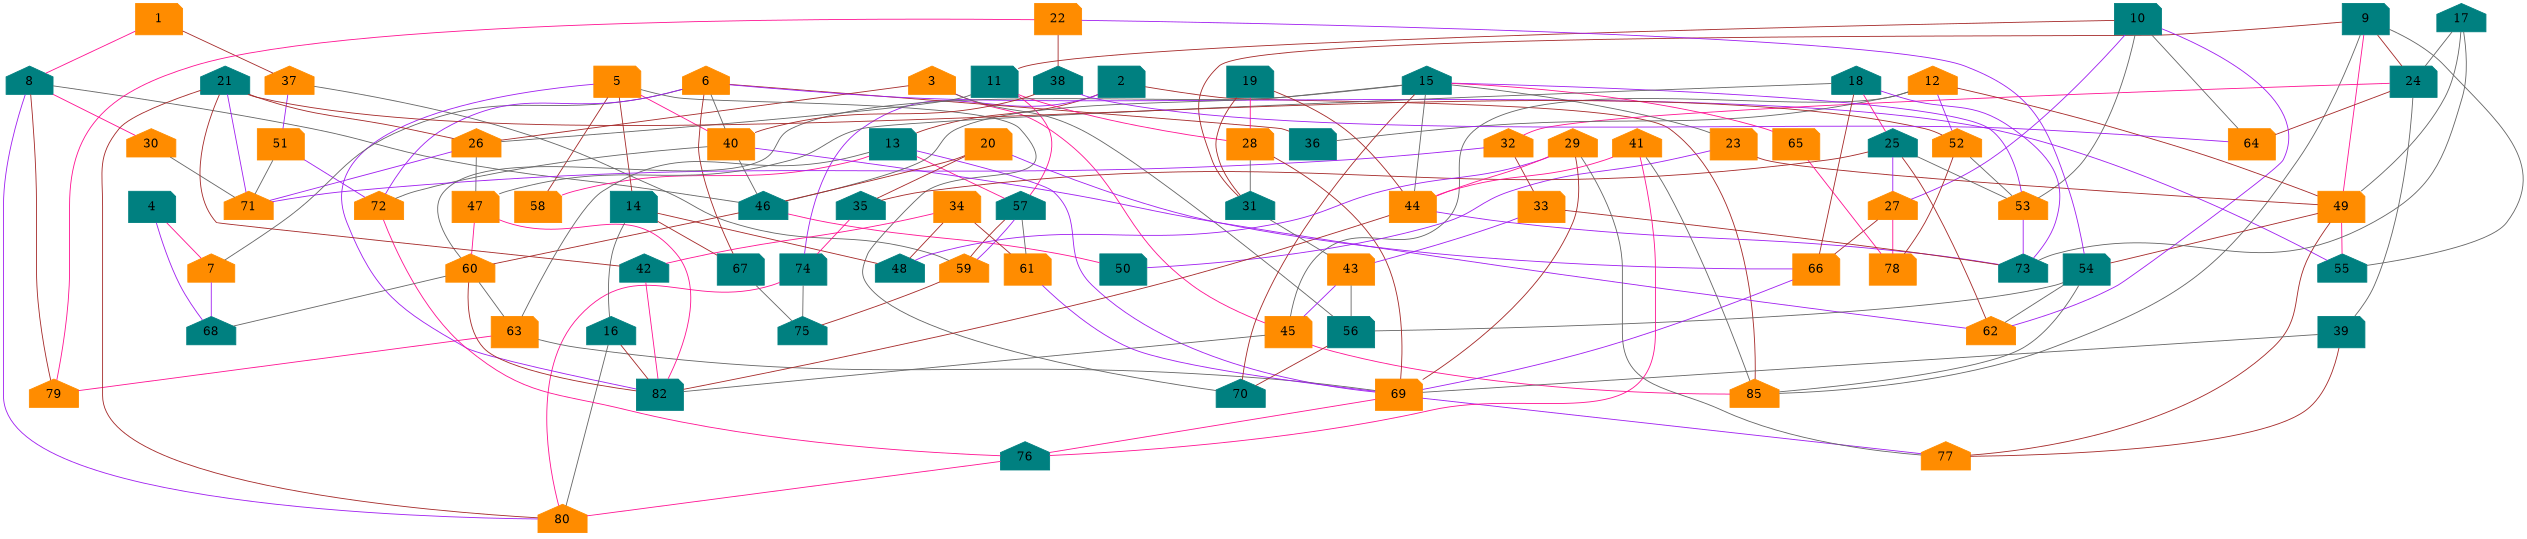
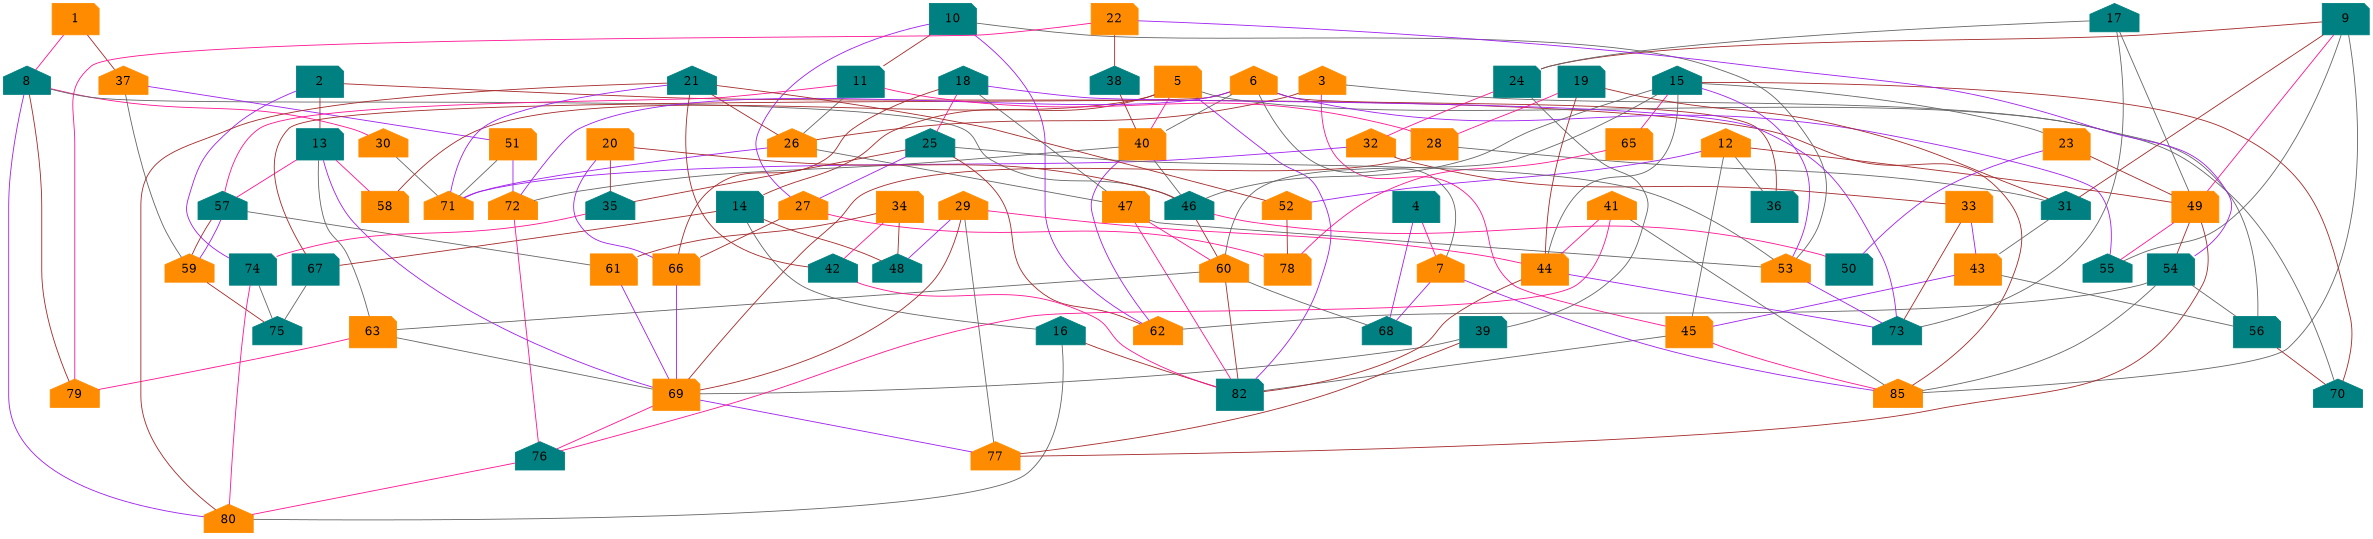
(2252, 144) -> none
(1991, 176) -> (1440, 244)
none -> (1665, 350)
